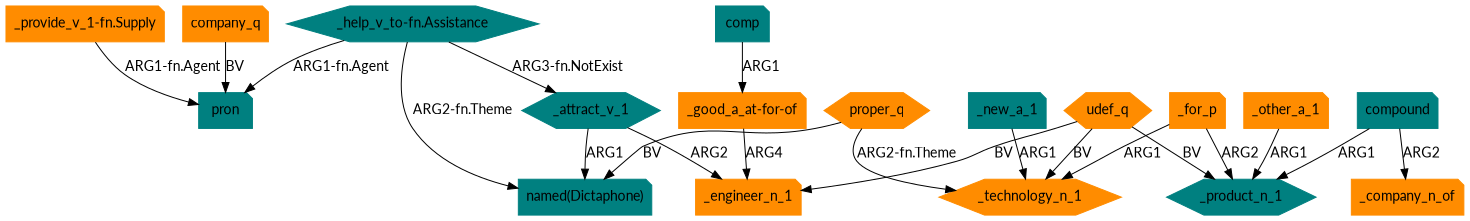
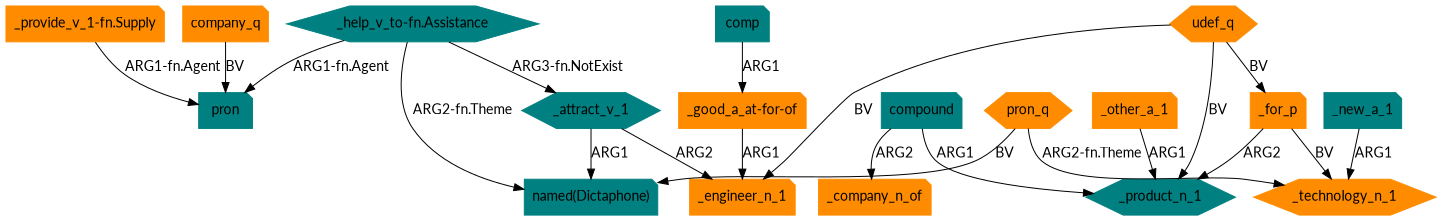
(877, 111) -> (1028, 111)
(1073, 150) -> (1243, 63)
(764, 154) -> (761, 154)
(1143, 154) -> (1324, 154)
